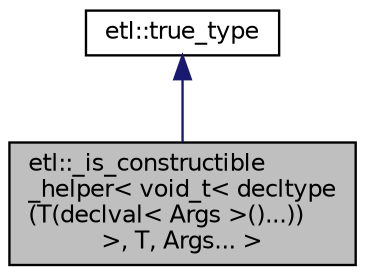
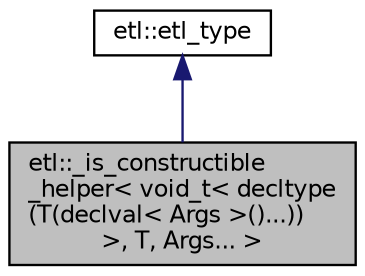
(183, 33) -> (183, 33)
